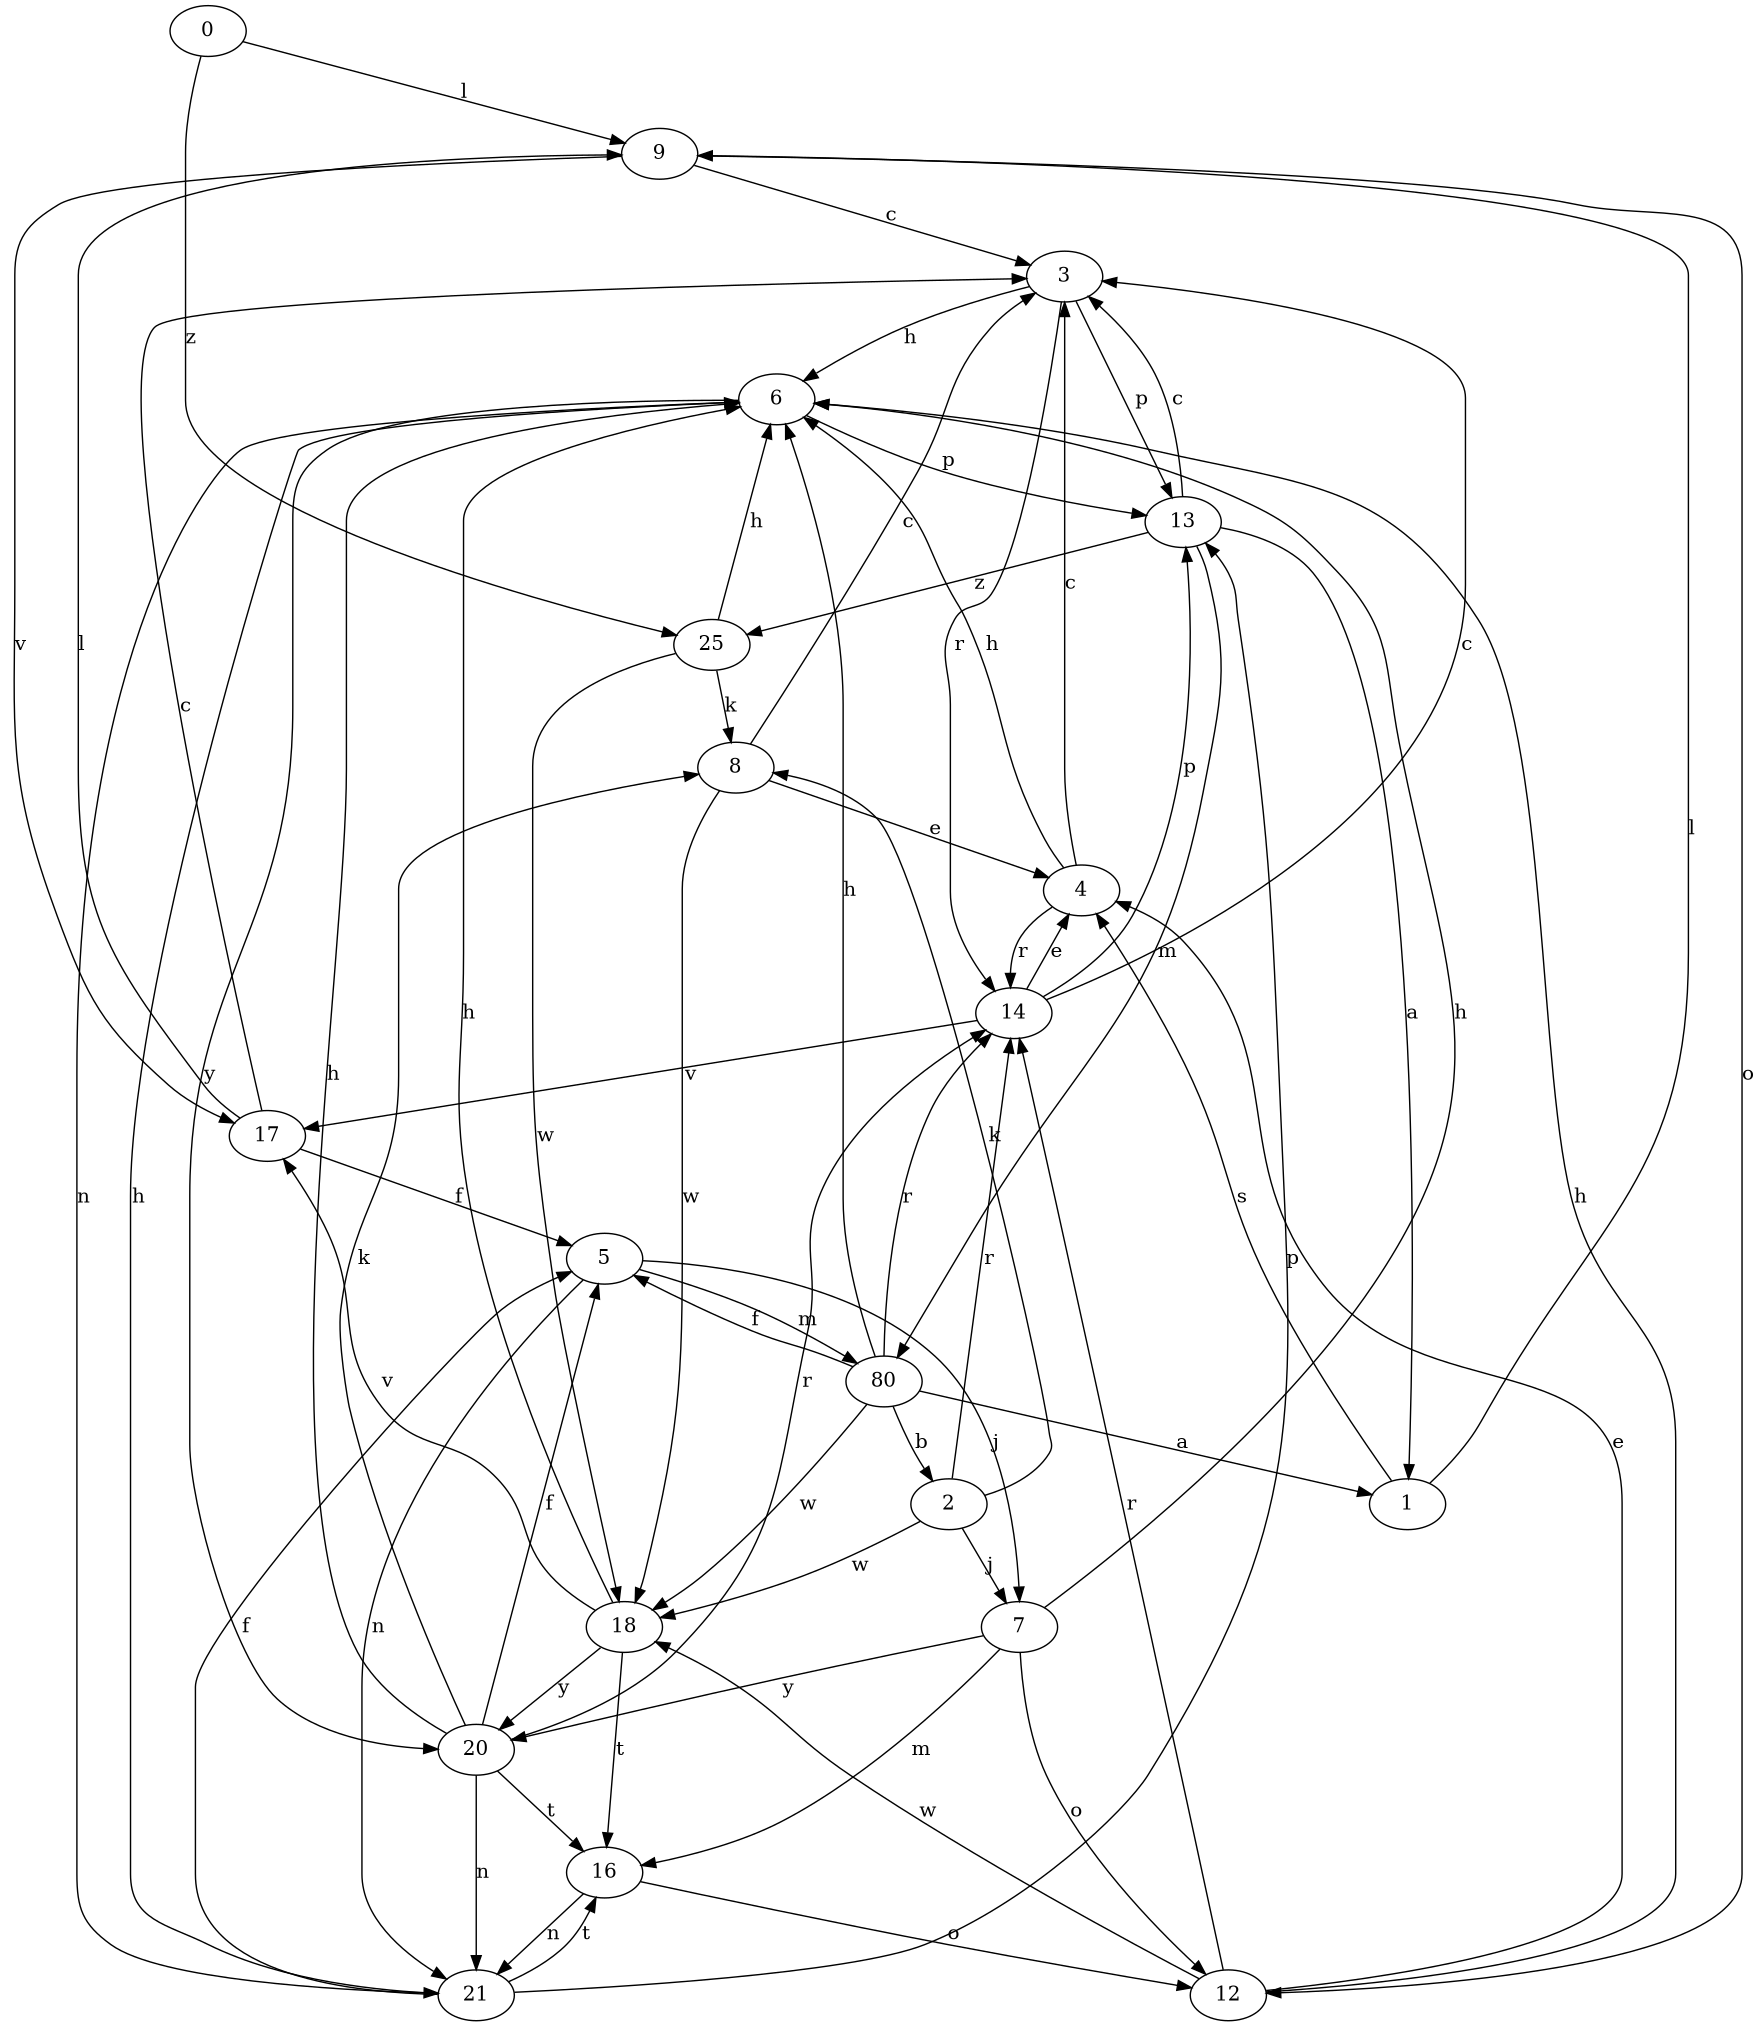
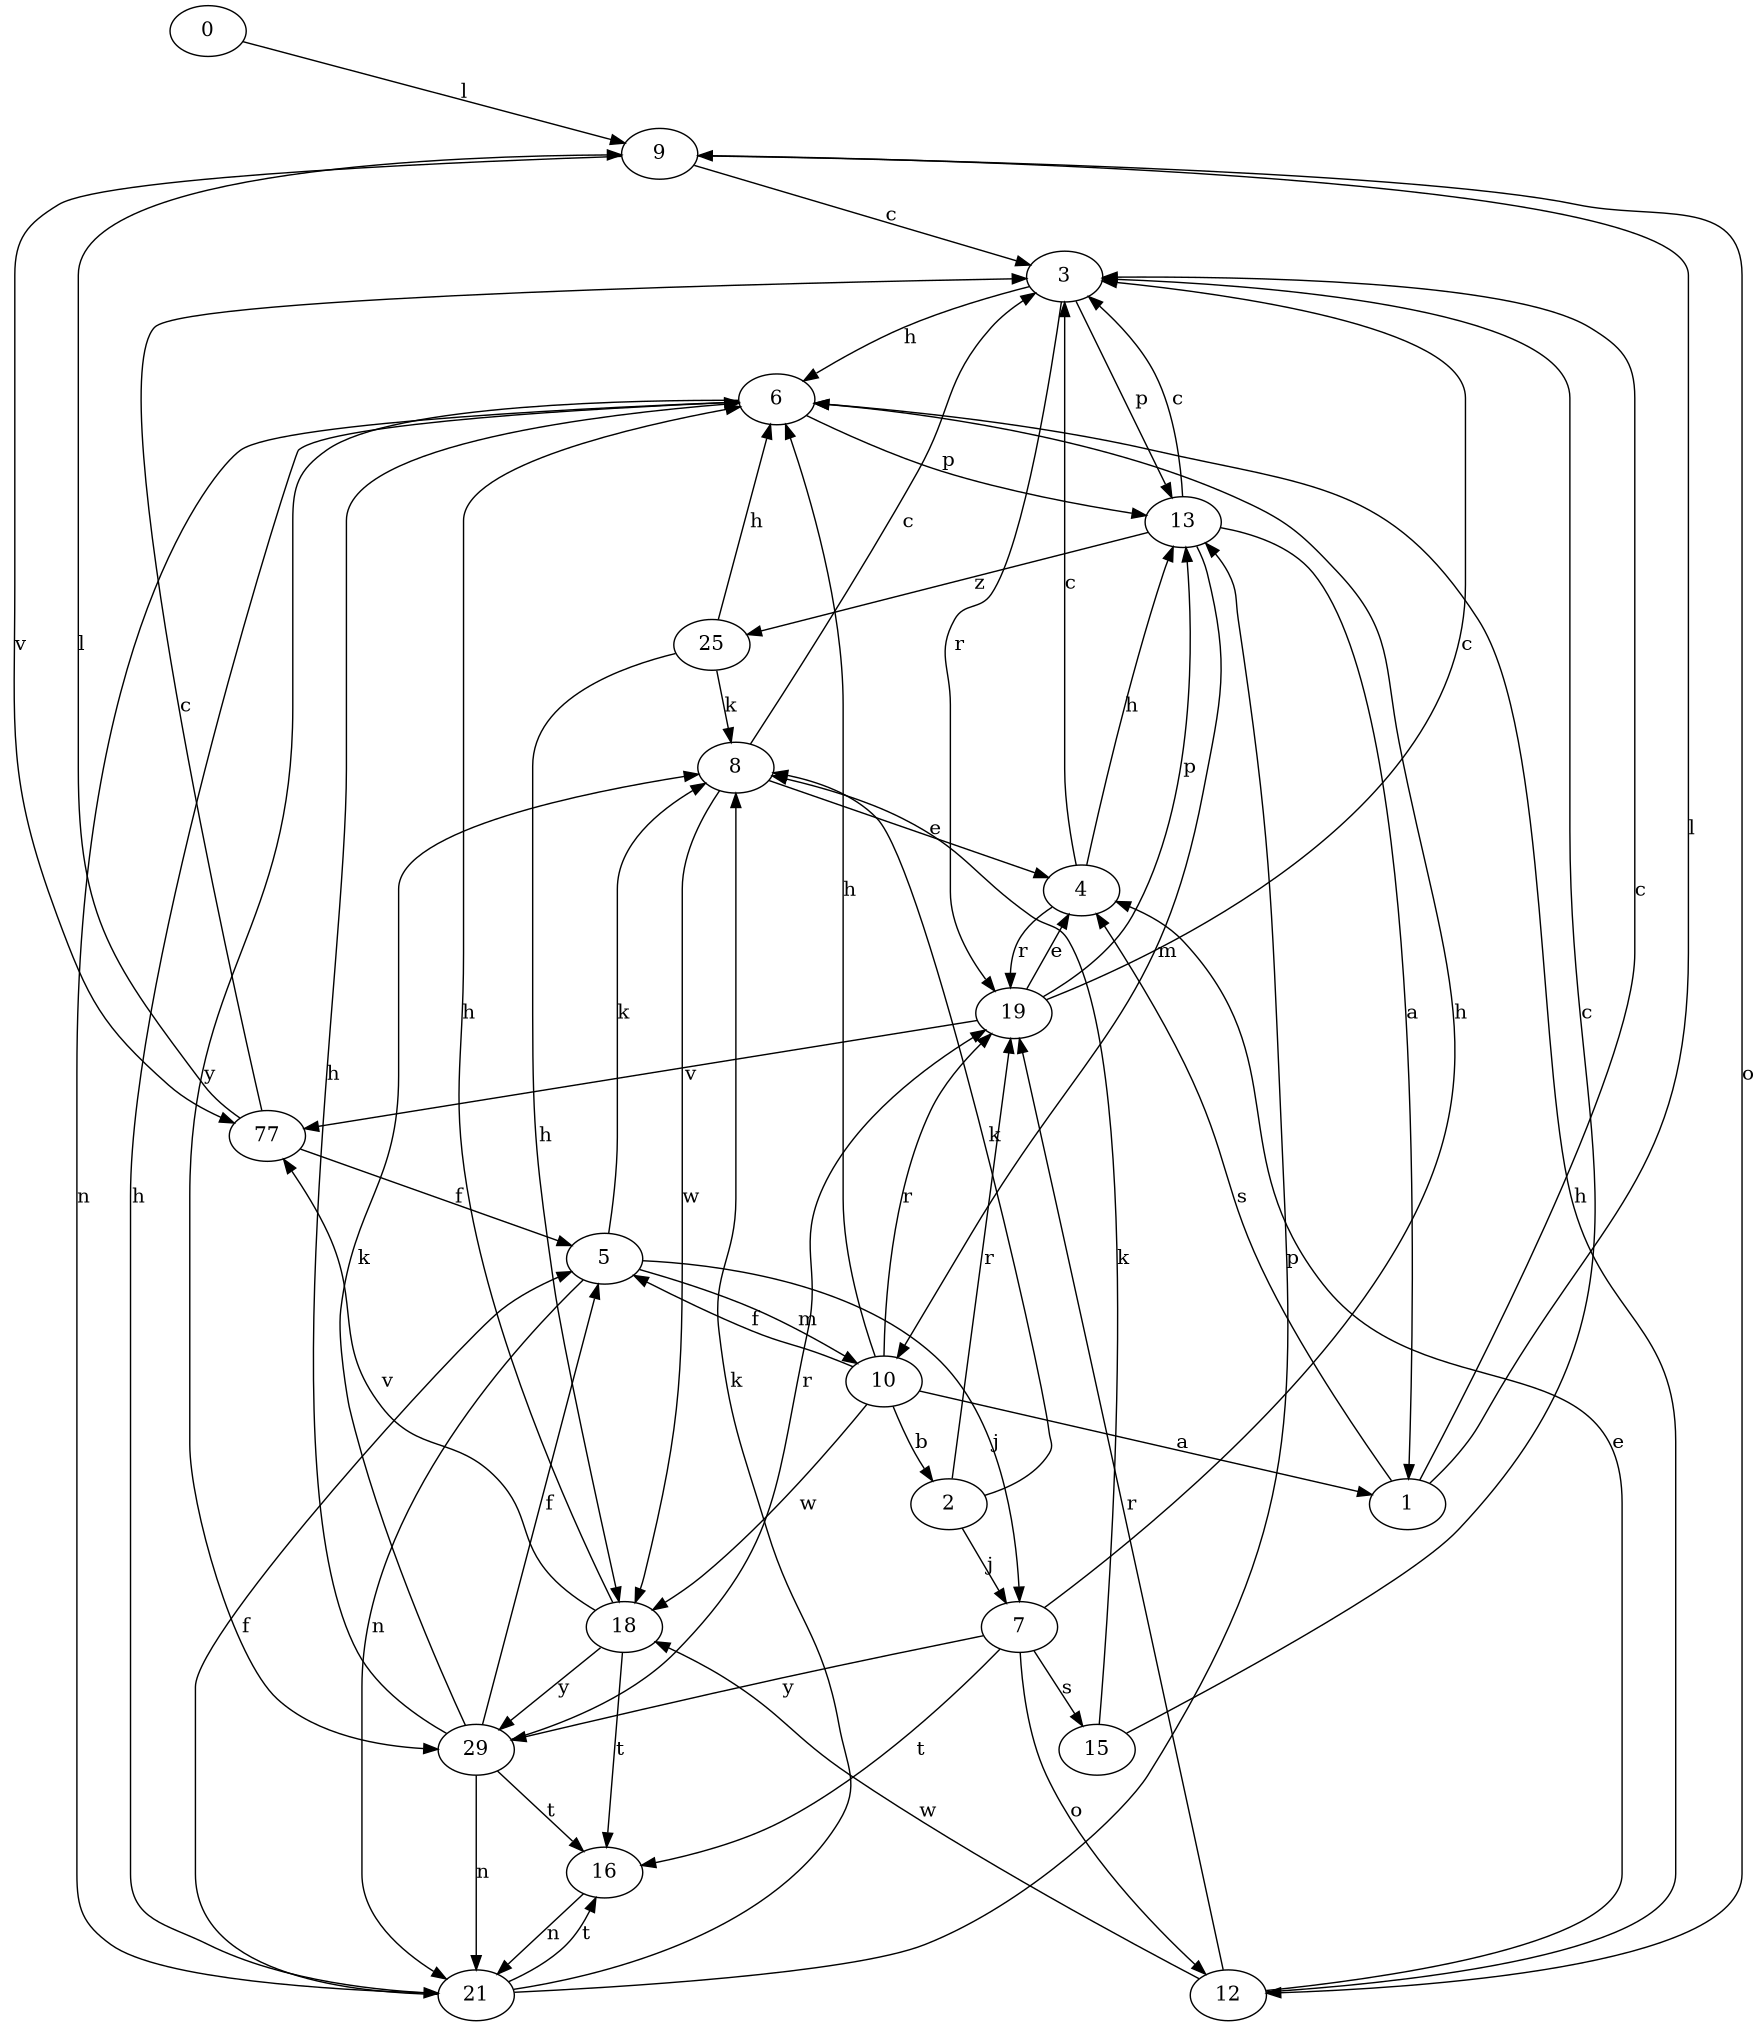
(245, 478) -> none
(969, 628) -> (1123, 711)
none -> (1635, 678)
none -> (617, 996)
(1014, 1013) -> (1014, 1013)
(267, 1136) -> (267, 1136)
(546, 1136) -> (546, 1136)
(884, 1381) -> (884, 1381)
none -> (771, 1542)
(801, 1577) -> none
(476, 1750) -> (476, 1750)
(921, 1750) -> (921, 1750)
none -> (1097, 1750)
(908, 1937) -> none
